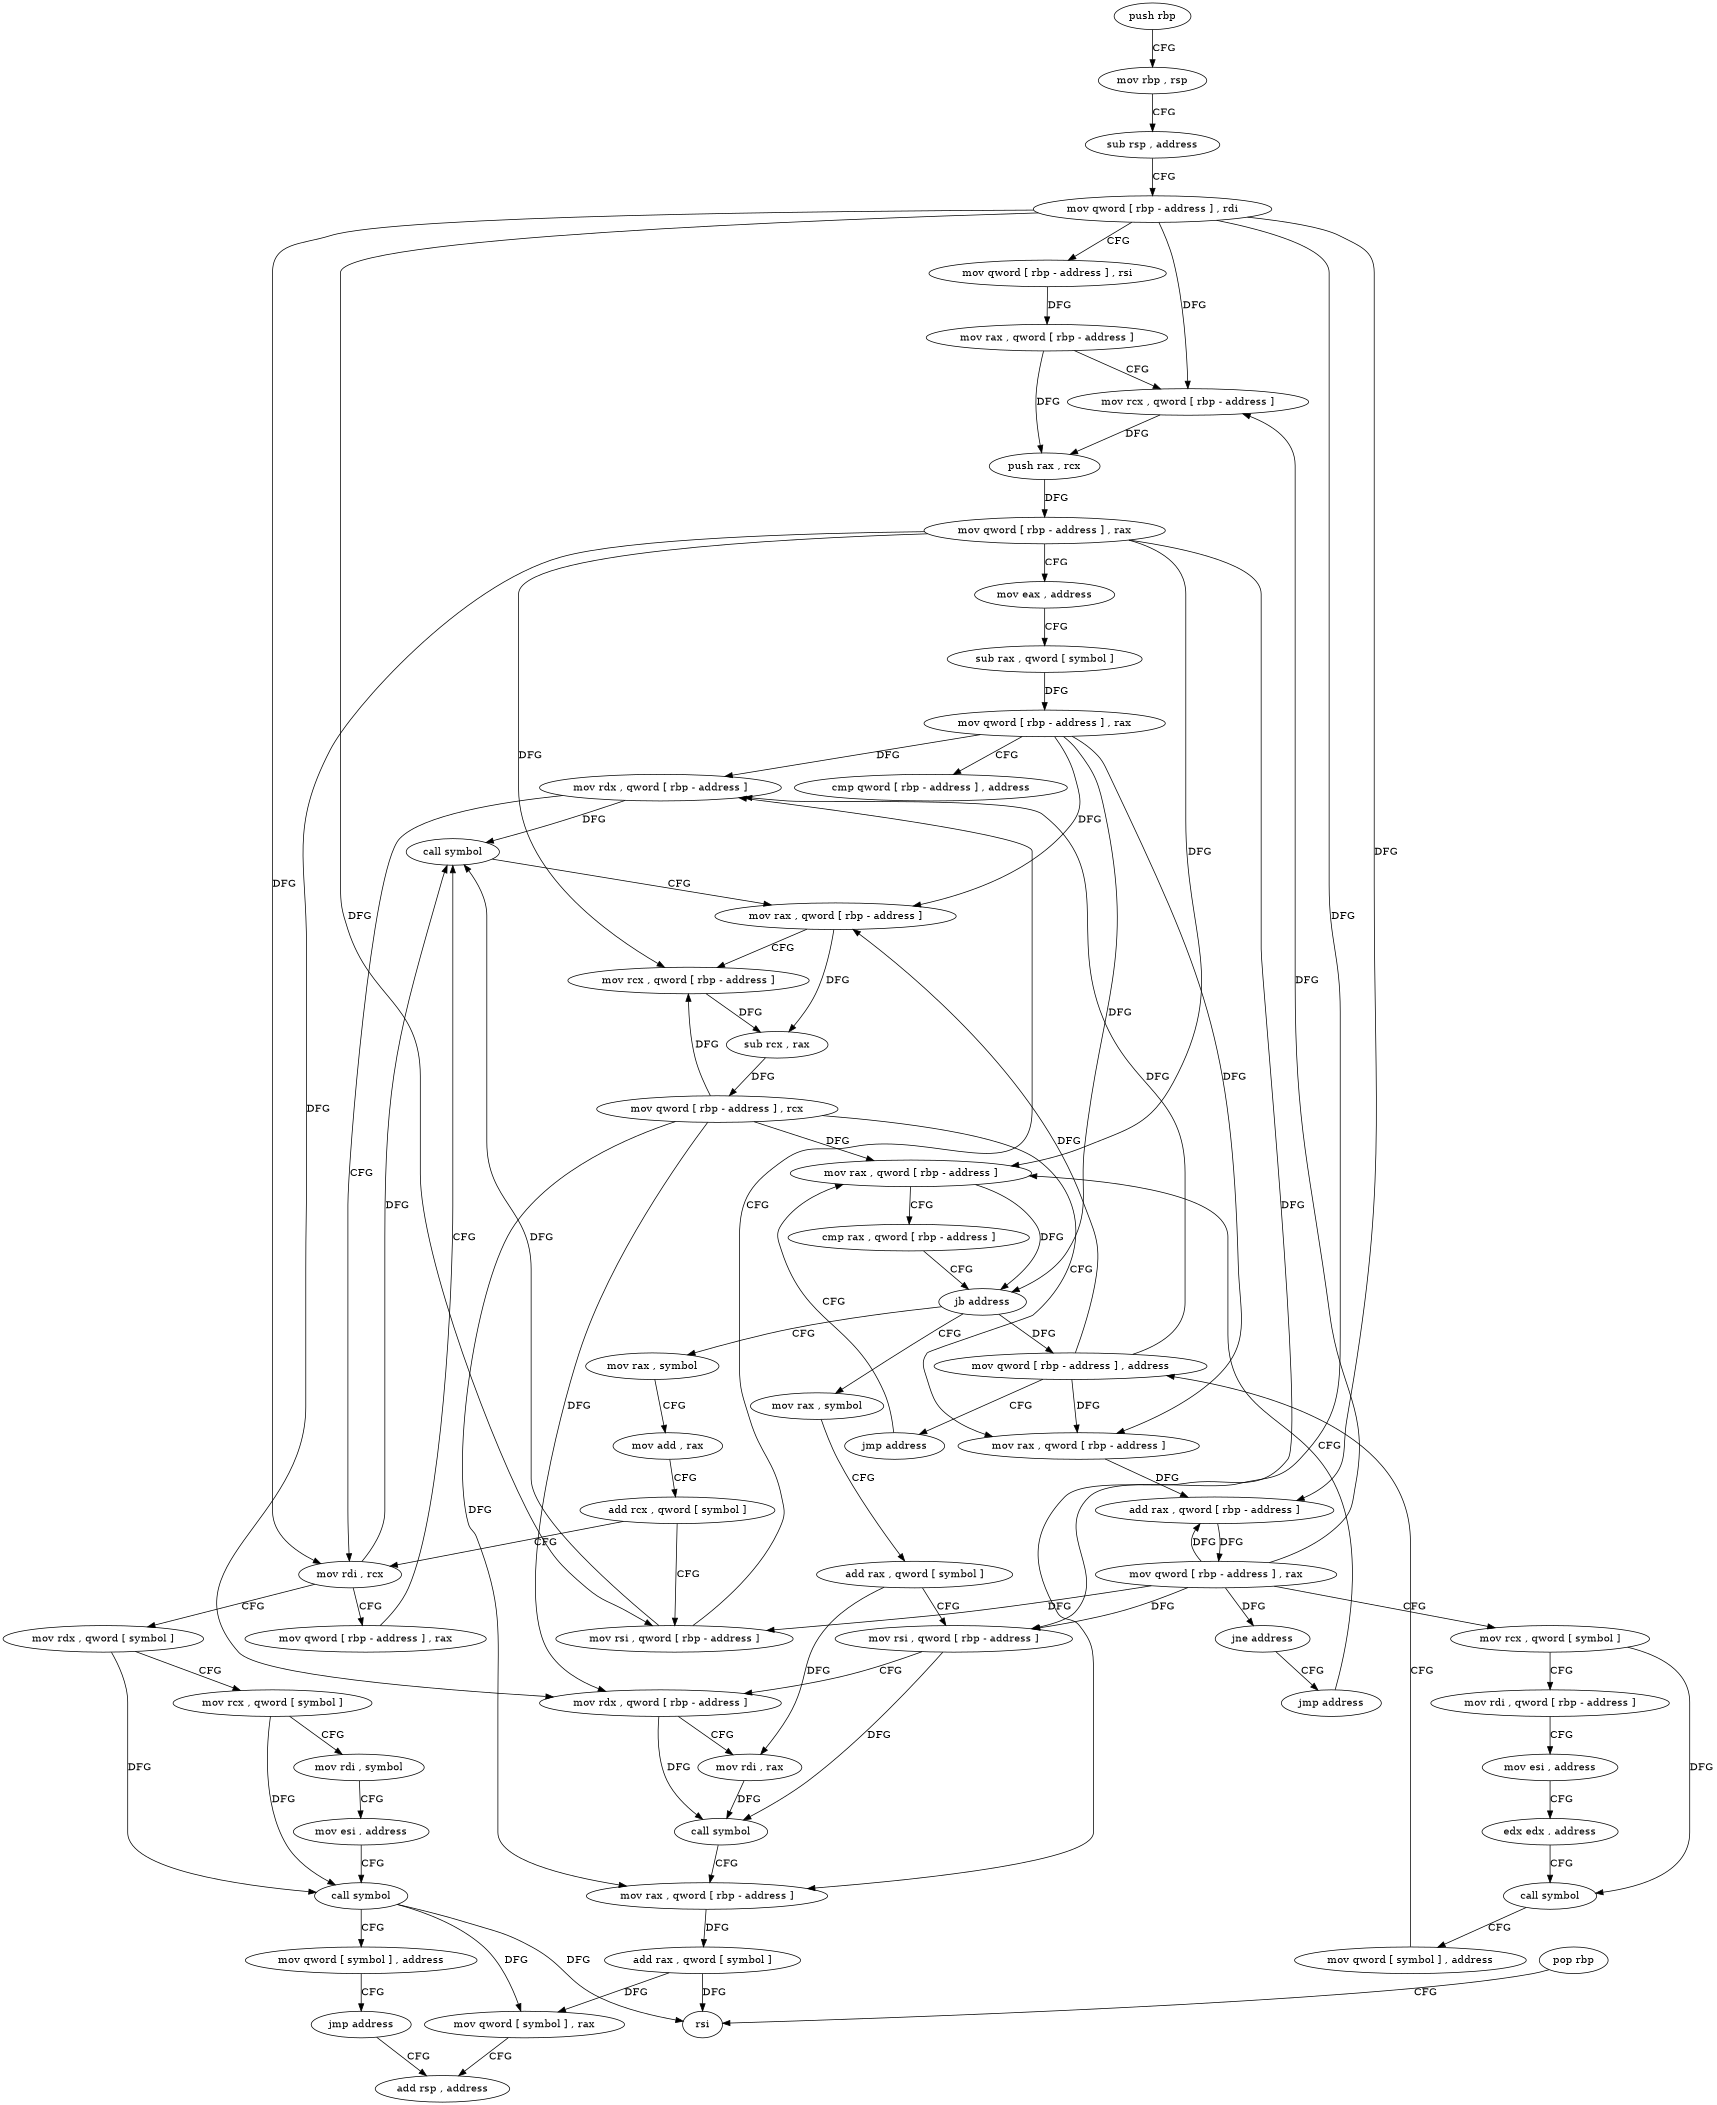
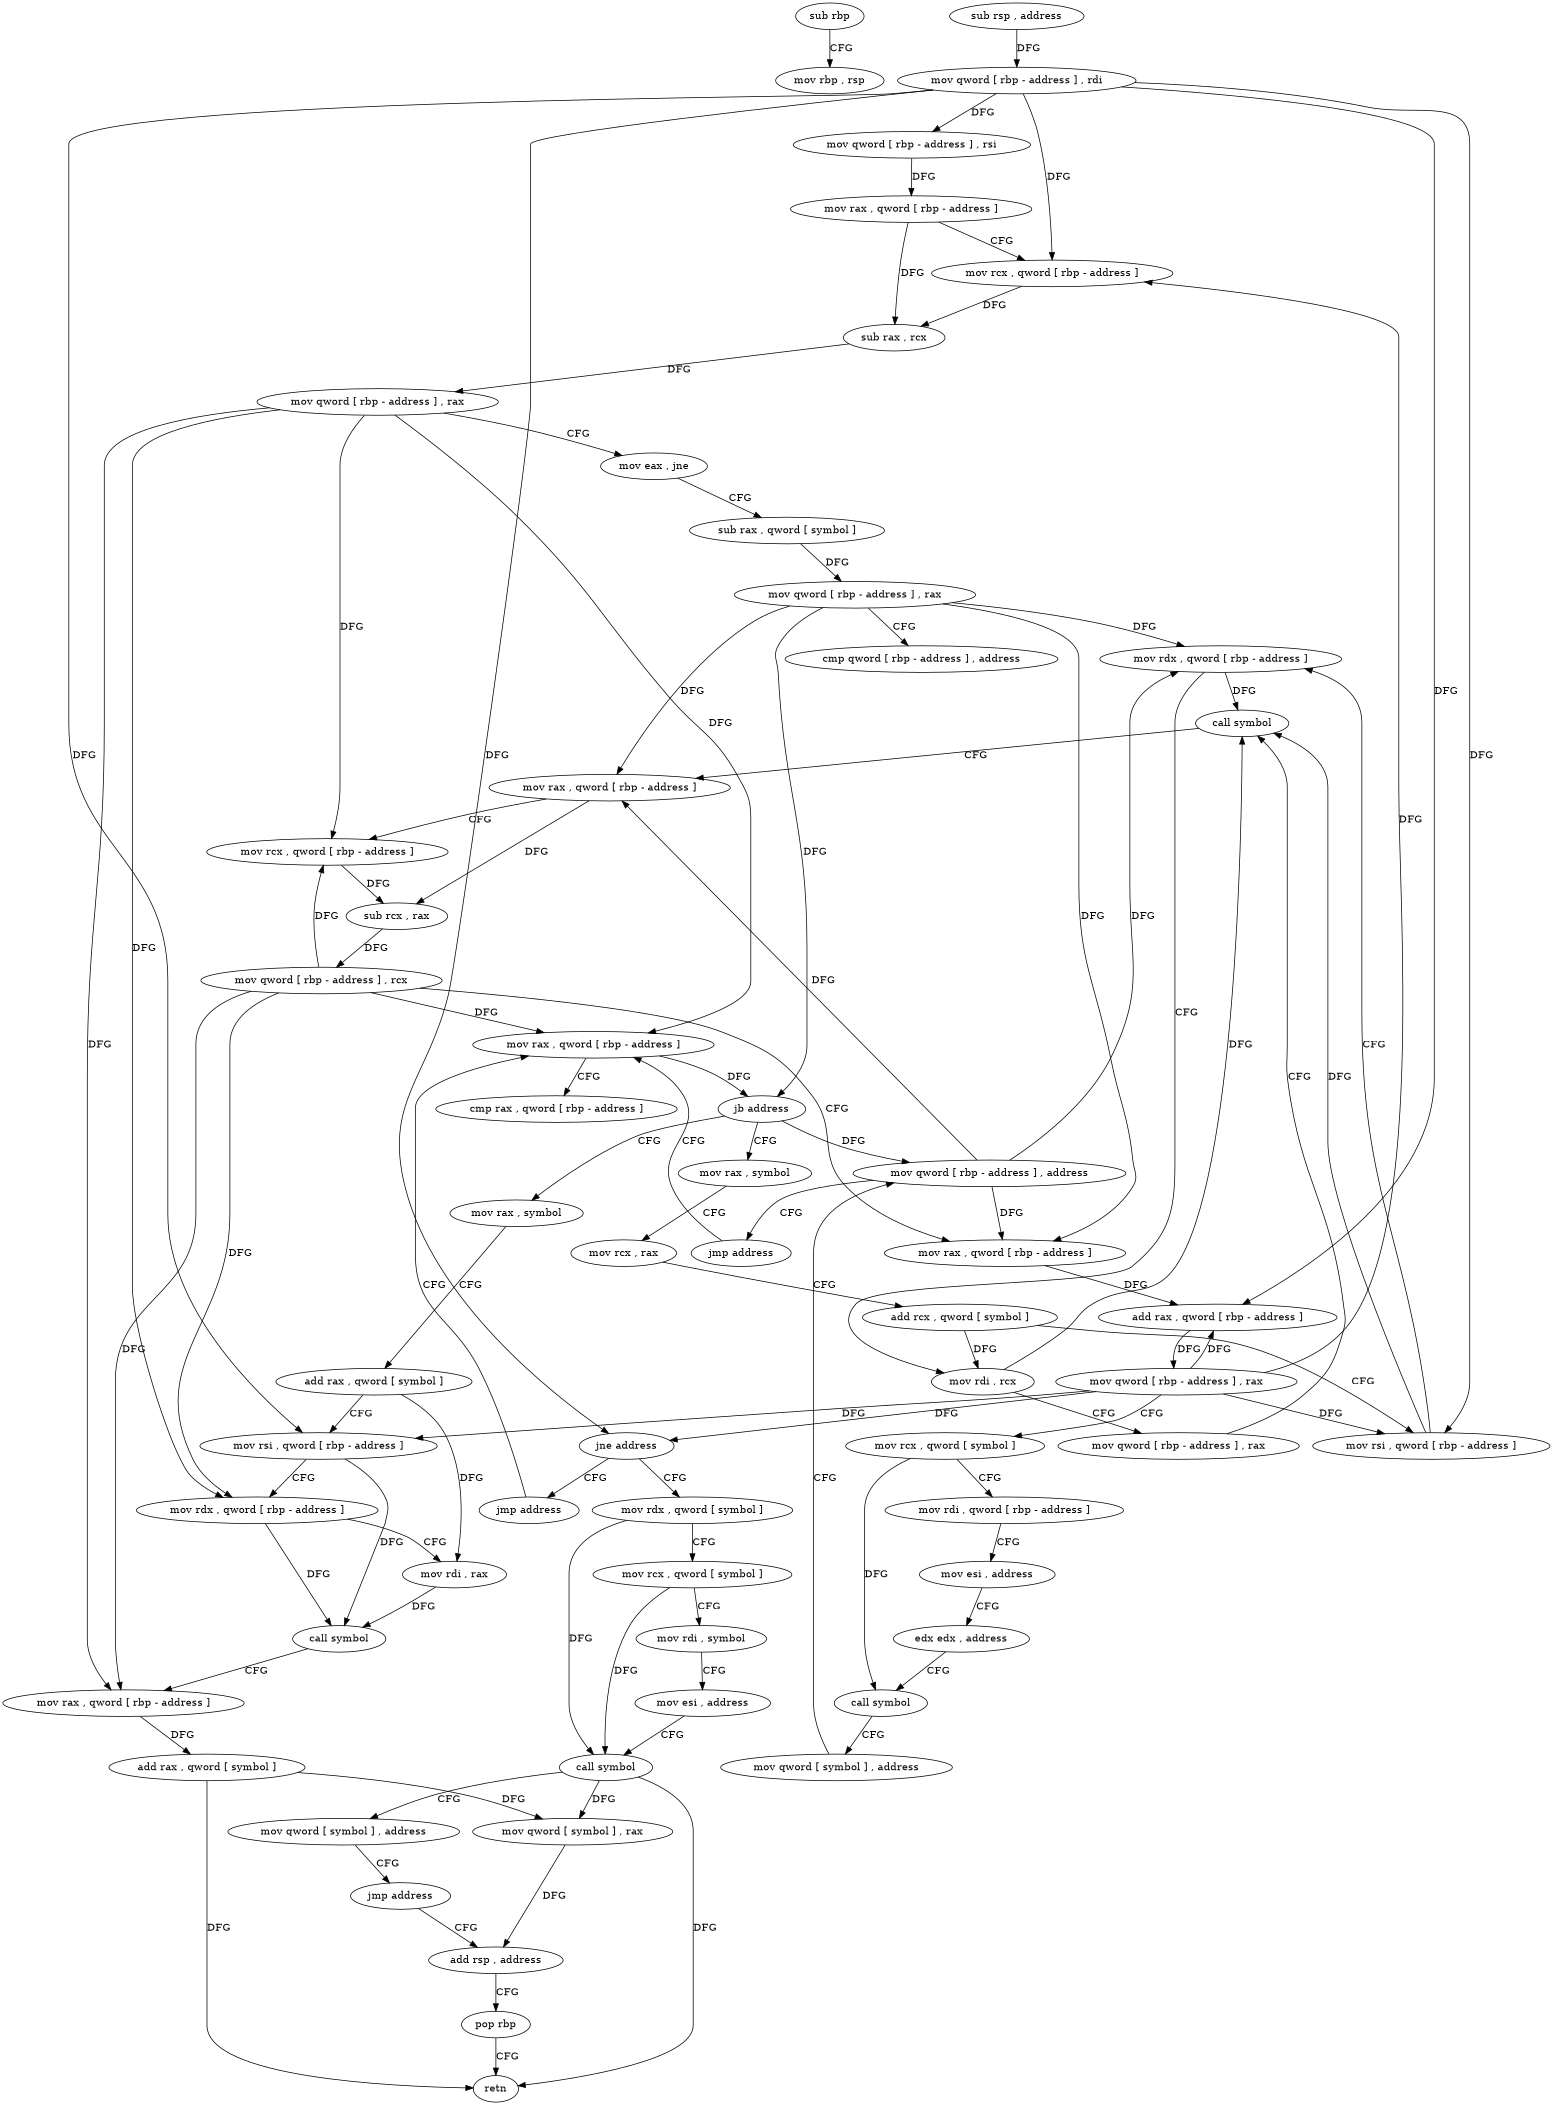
(1153, 16) -> (830, 16)
(1153, 109) -> none
(1164, 177) -> (1029, 48)
(1119, 241) -> (983, 113)
(1045, 466) -> (894, 338)
(273, 536) -> (502, 627)
(1045, 595) -> (654, 466)
(943, 1268) -> none
(668, 1446) -> (624, 1253)
(546, 1542) -> (985, 1350)
(235, 1605) -> (657, 1475)
none -> (496, 1989)
(703, 2025) -> (496, 2089)
(501, 2057) -> (555, 1896)
